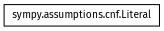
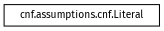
(82, 15) -> (82, 15)
